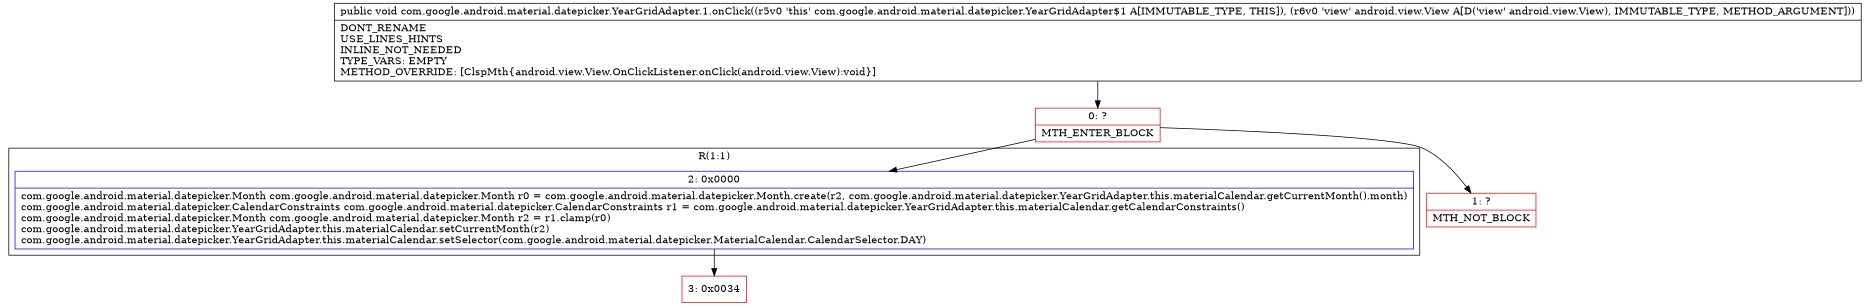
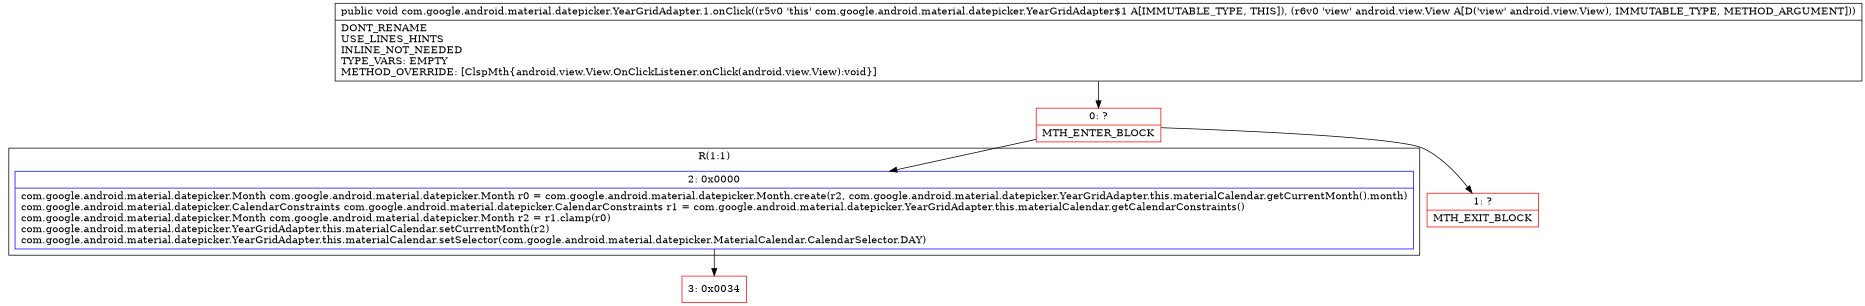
(1481, 218) -> (1483, 218)
